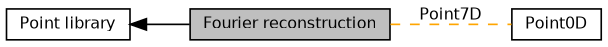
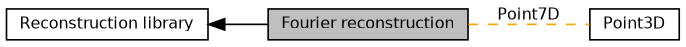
(68, 24) -> (107, 24)
(557, 24) -> (635, 24)
